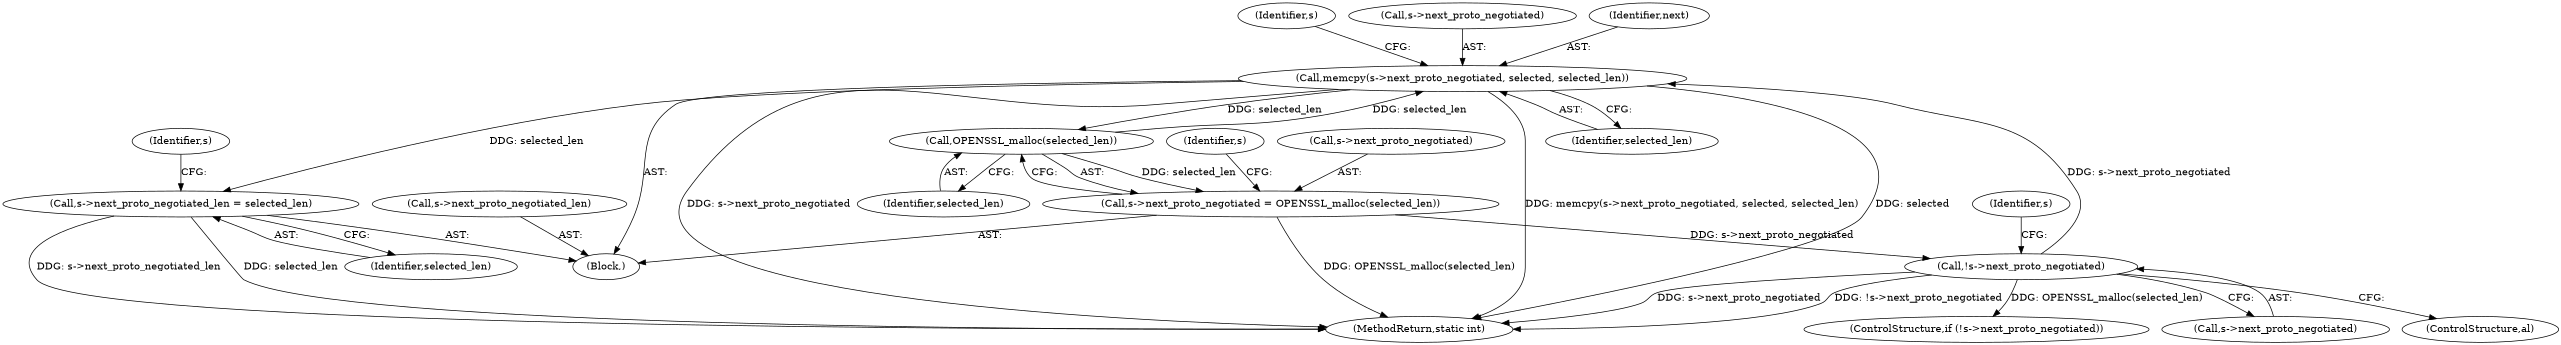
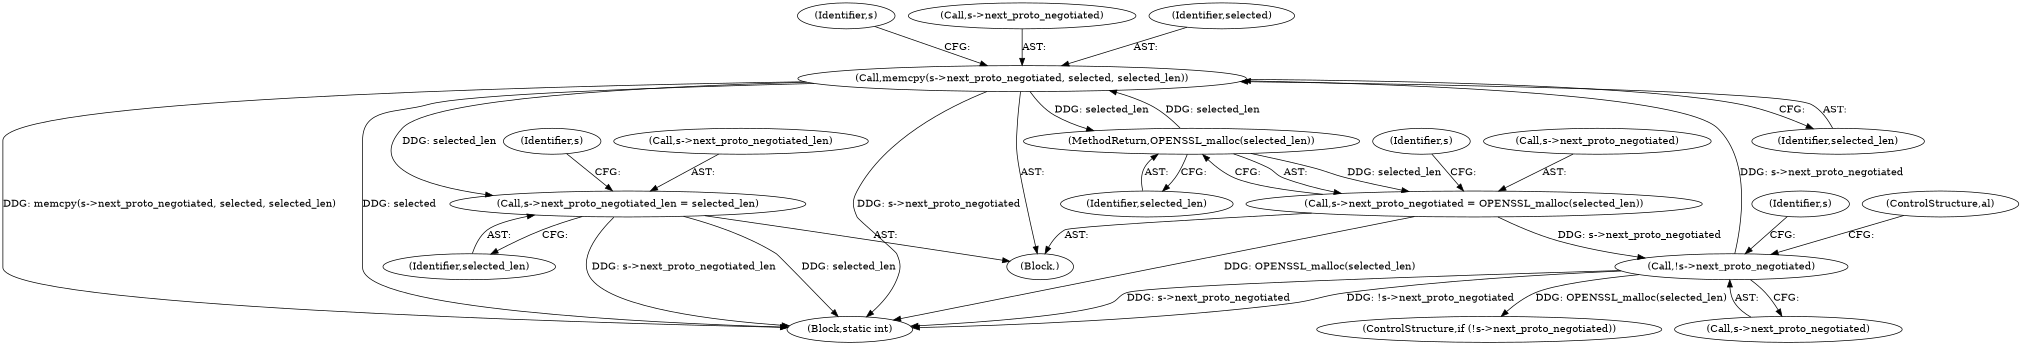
(1649, 16) -> (1222, 16)
(1021, 141) -> (1192, 141)
(551, 234) -> (688, 171)
(2275, 289) -> (1841, 234)
(1419, 329) -> (850, 329)
